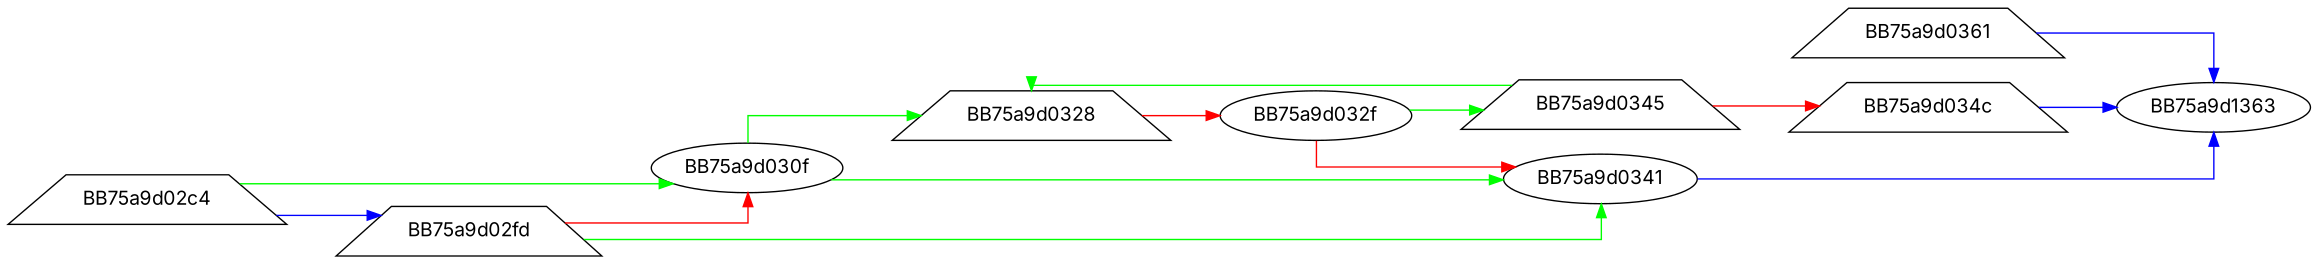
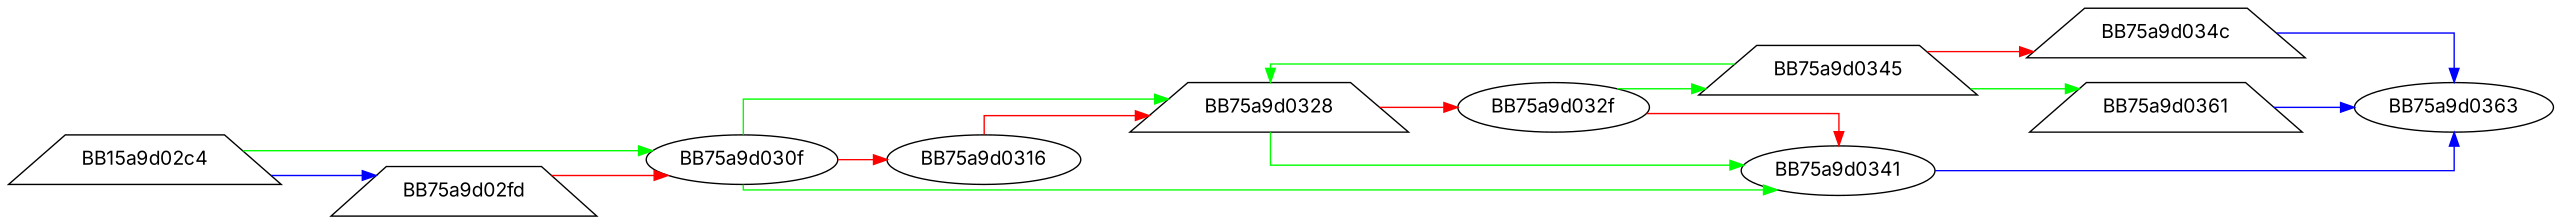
none -> (2018, 89)
(2214, 107) -> (2454, 107)
none -> (984, 160)
(147, 200) -> (145, 160)
(1103, 239) -> (1484, 165)
